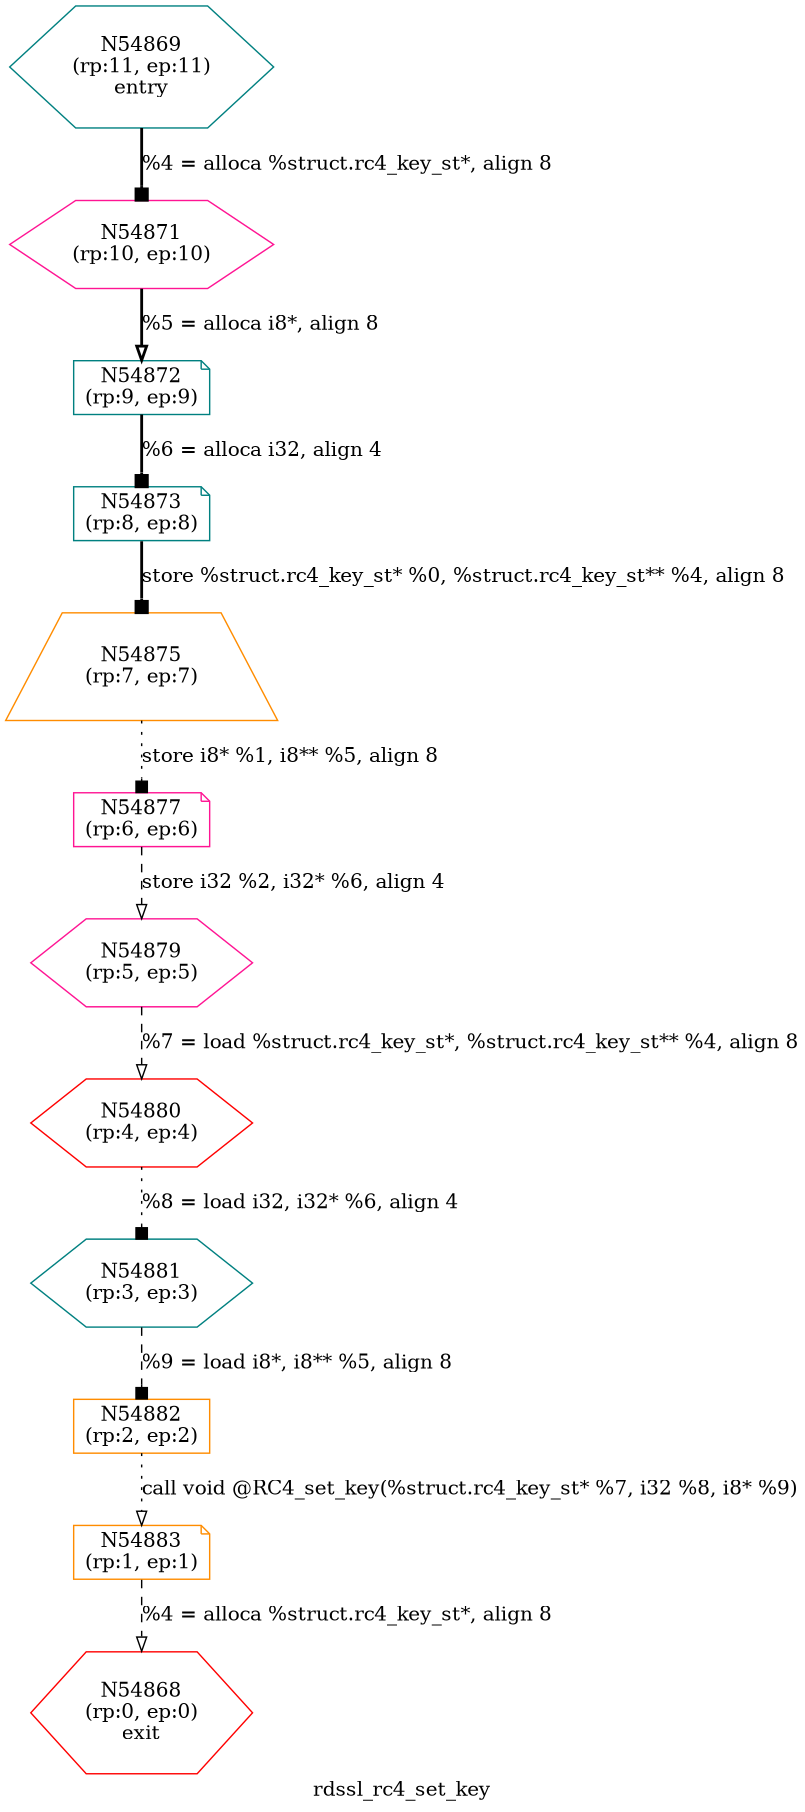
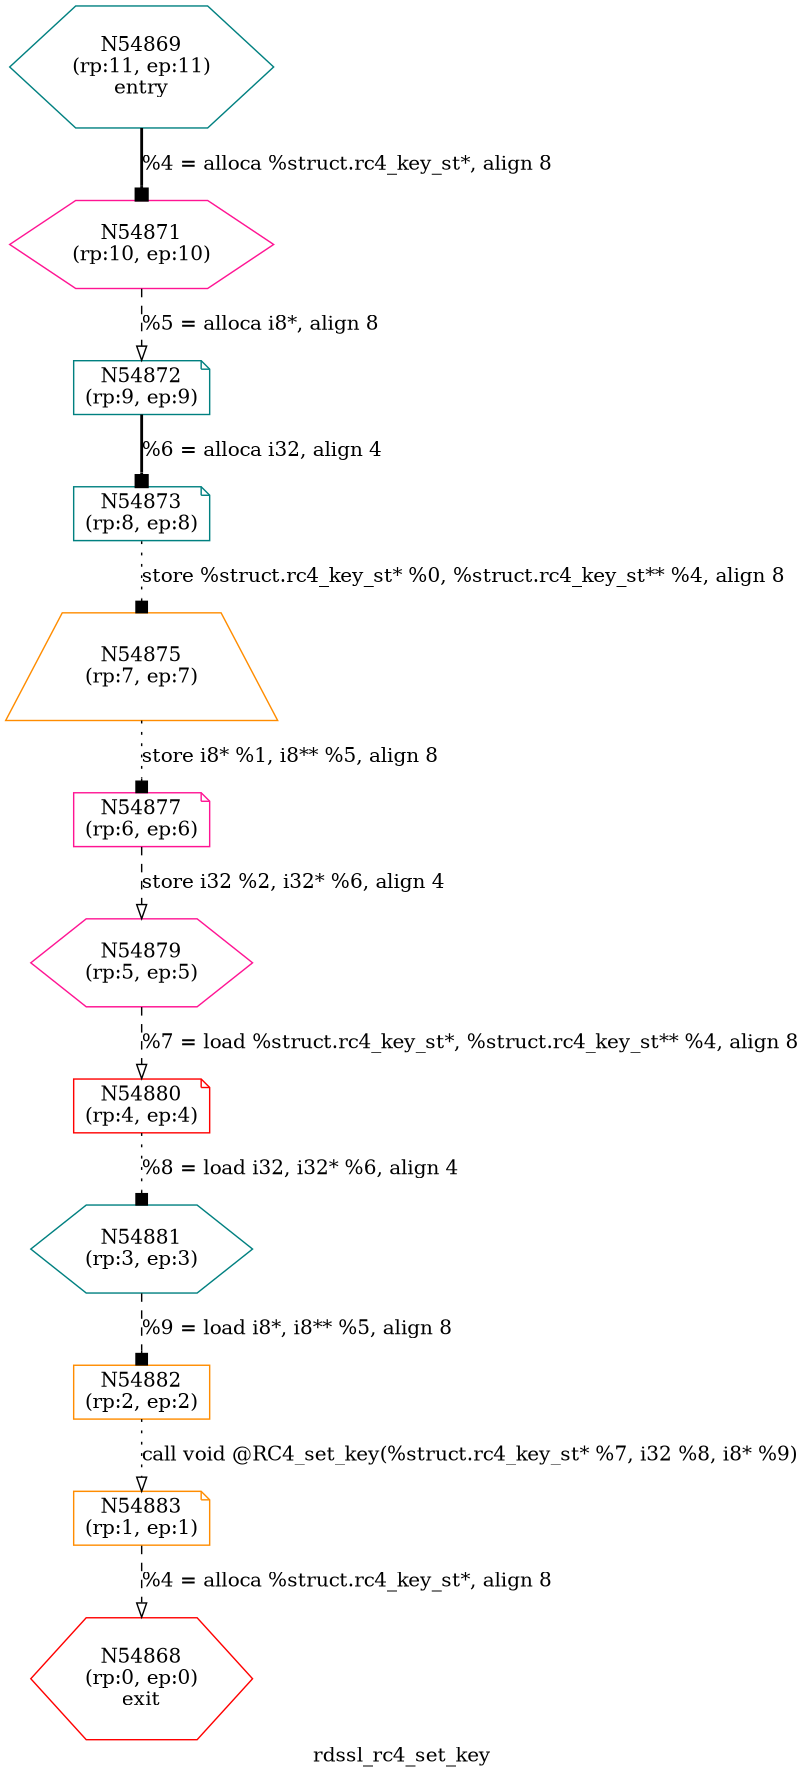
(142, 317) -> (142, 318)
(142, 570) -> (142, 570)
(142, 1123) -> (142, 1106)
